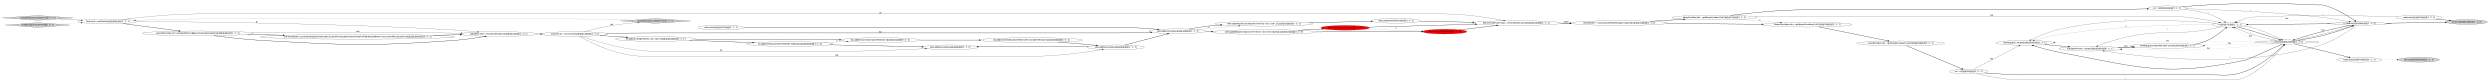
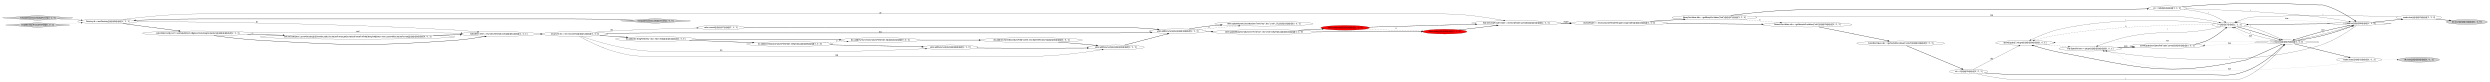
(384, 19) -> (384, 19)
(1396, 21) -> none
(2416, 23) -> (2387, 21)
(610, 26) -> (646, 29)
(1033, 46) -> (1032, 48)
(2057, 46) -> (2057, 46)
(2198, 50) -> (2227, 70)
